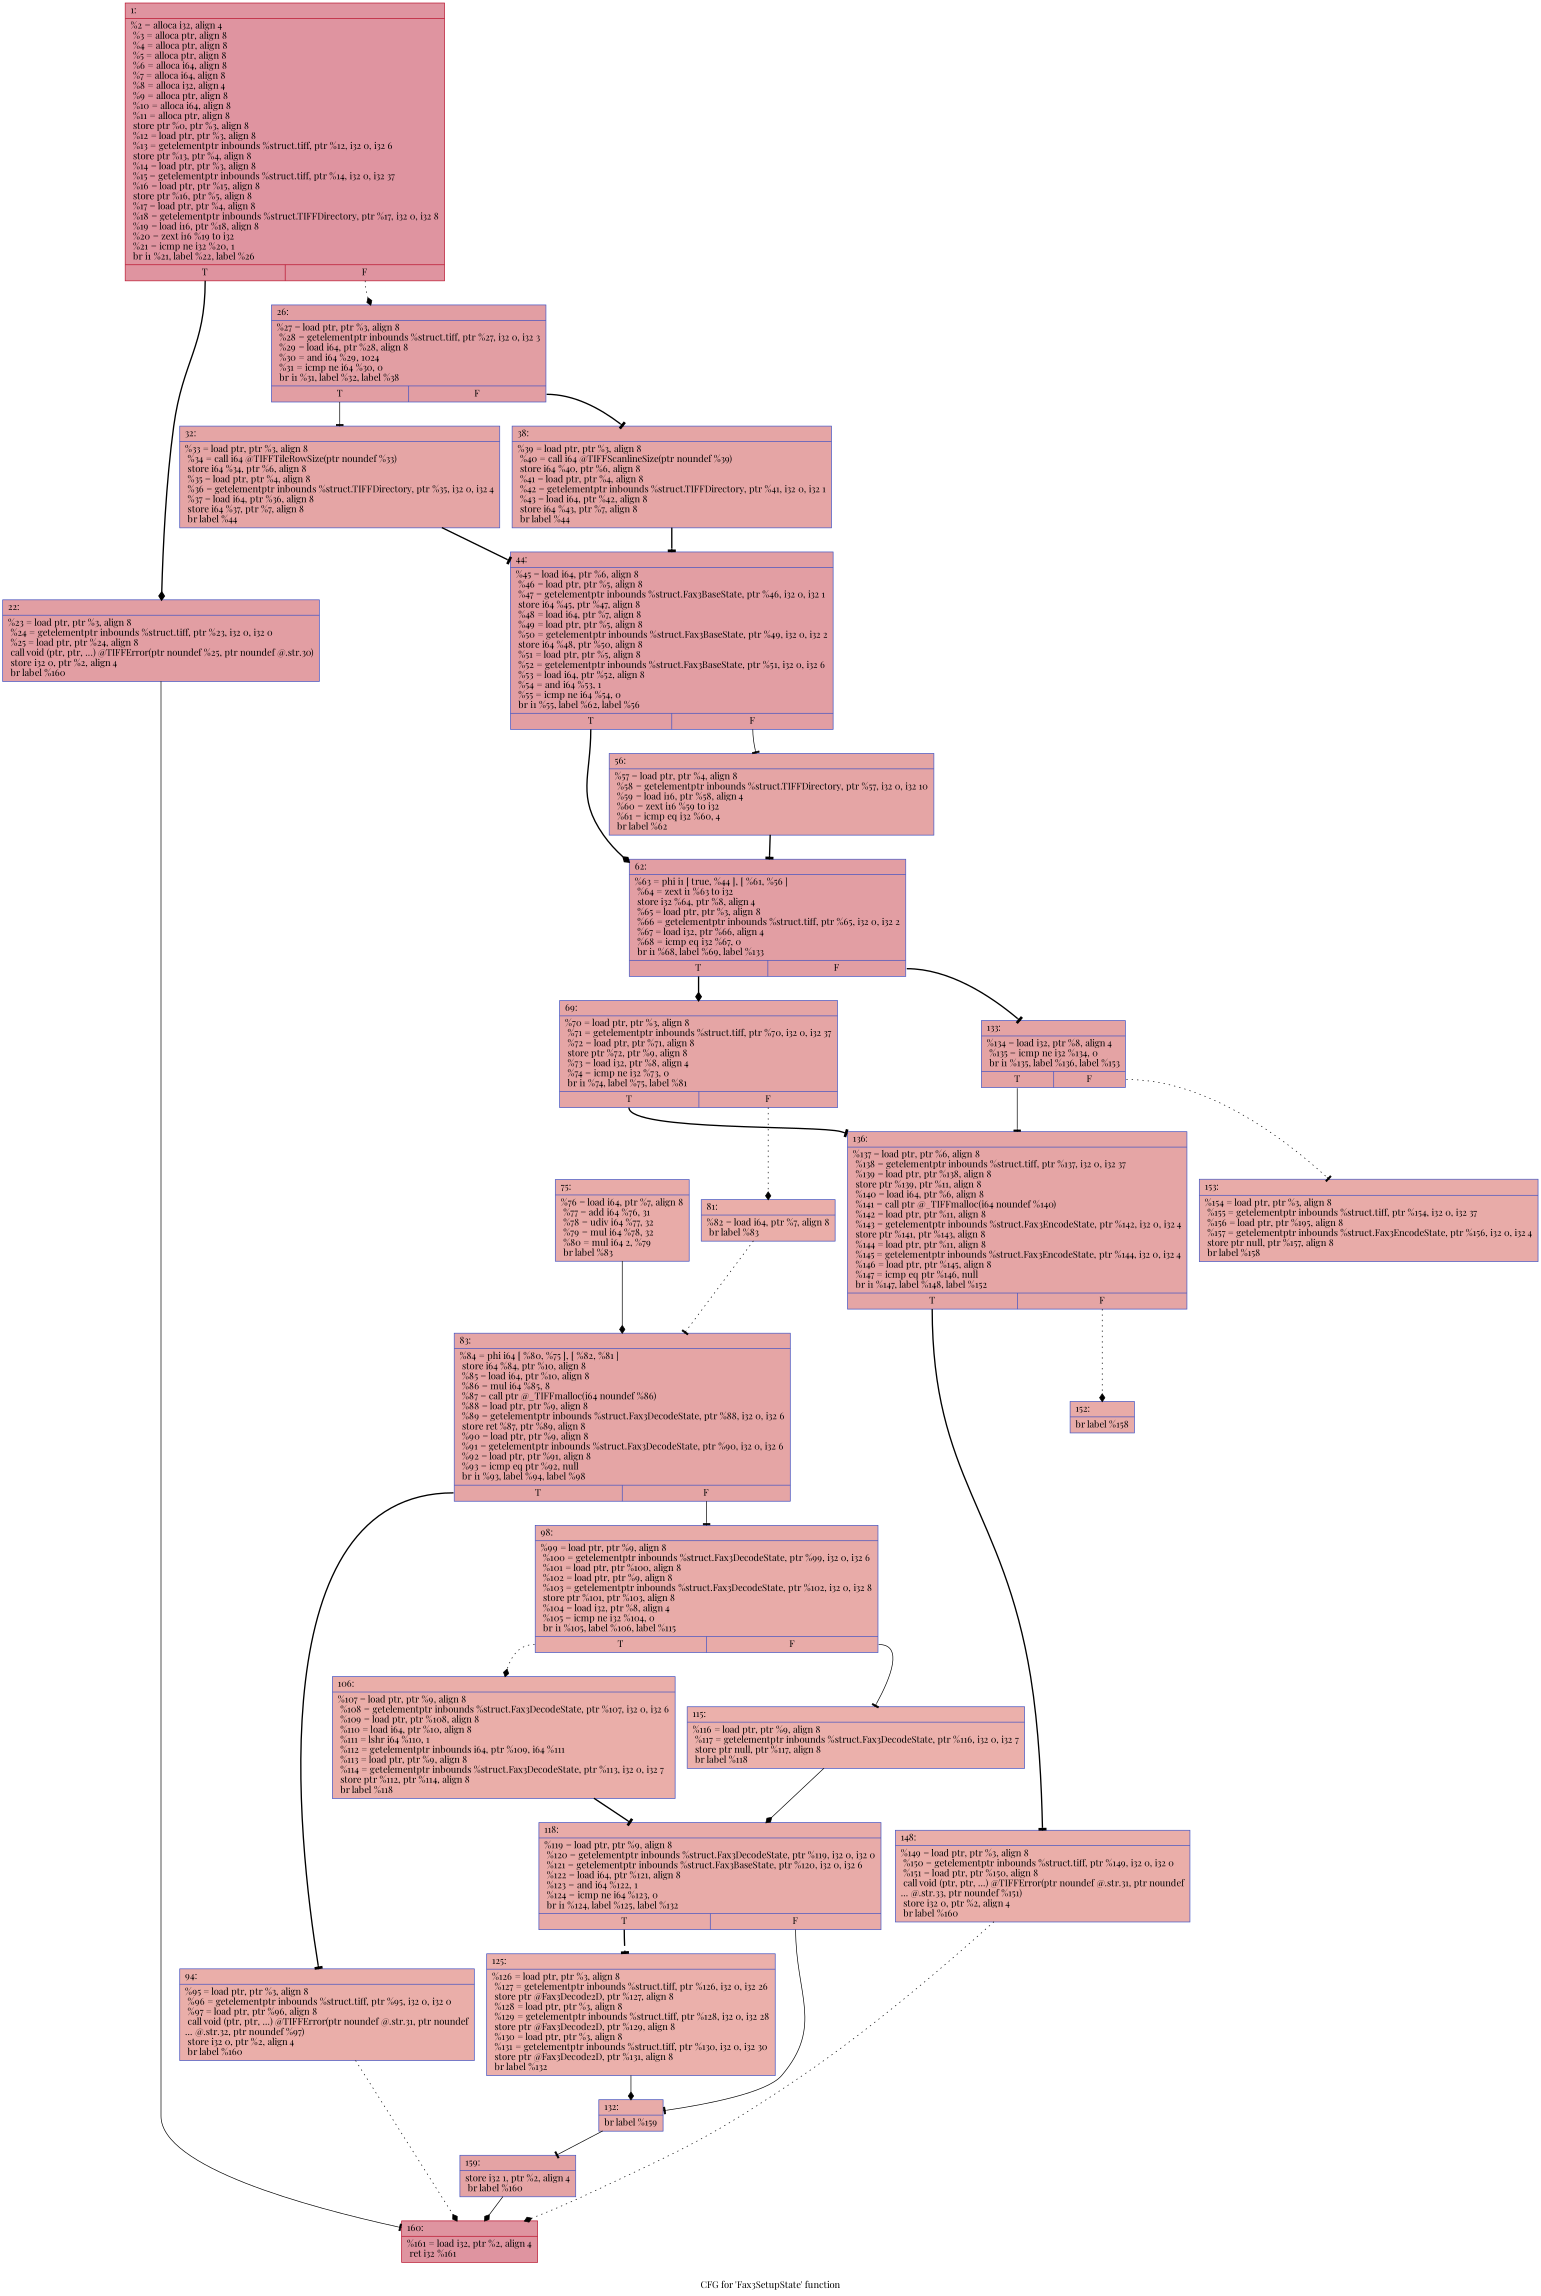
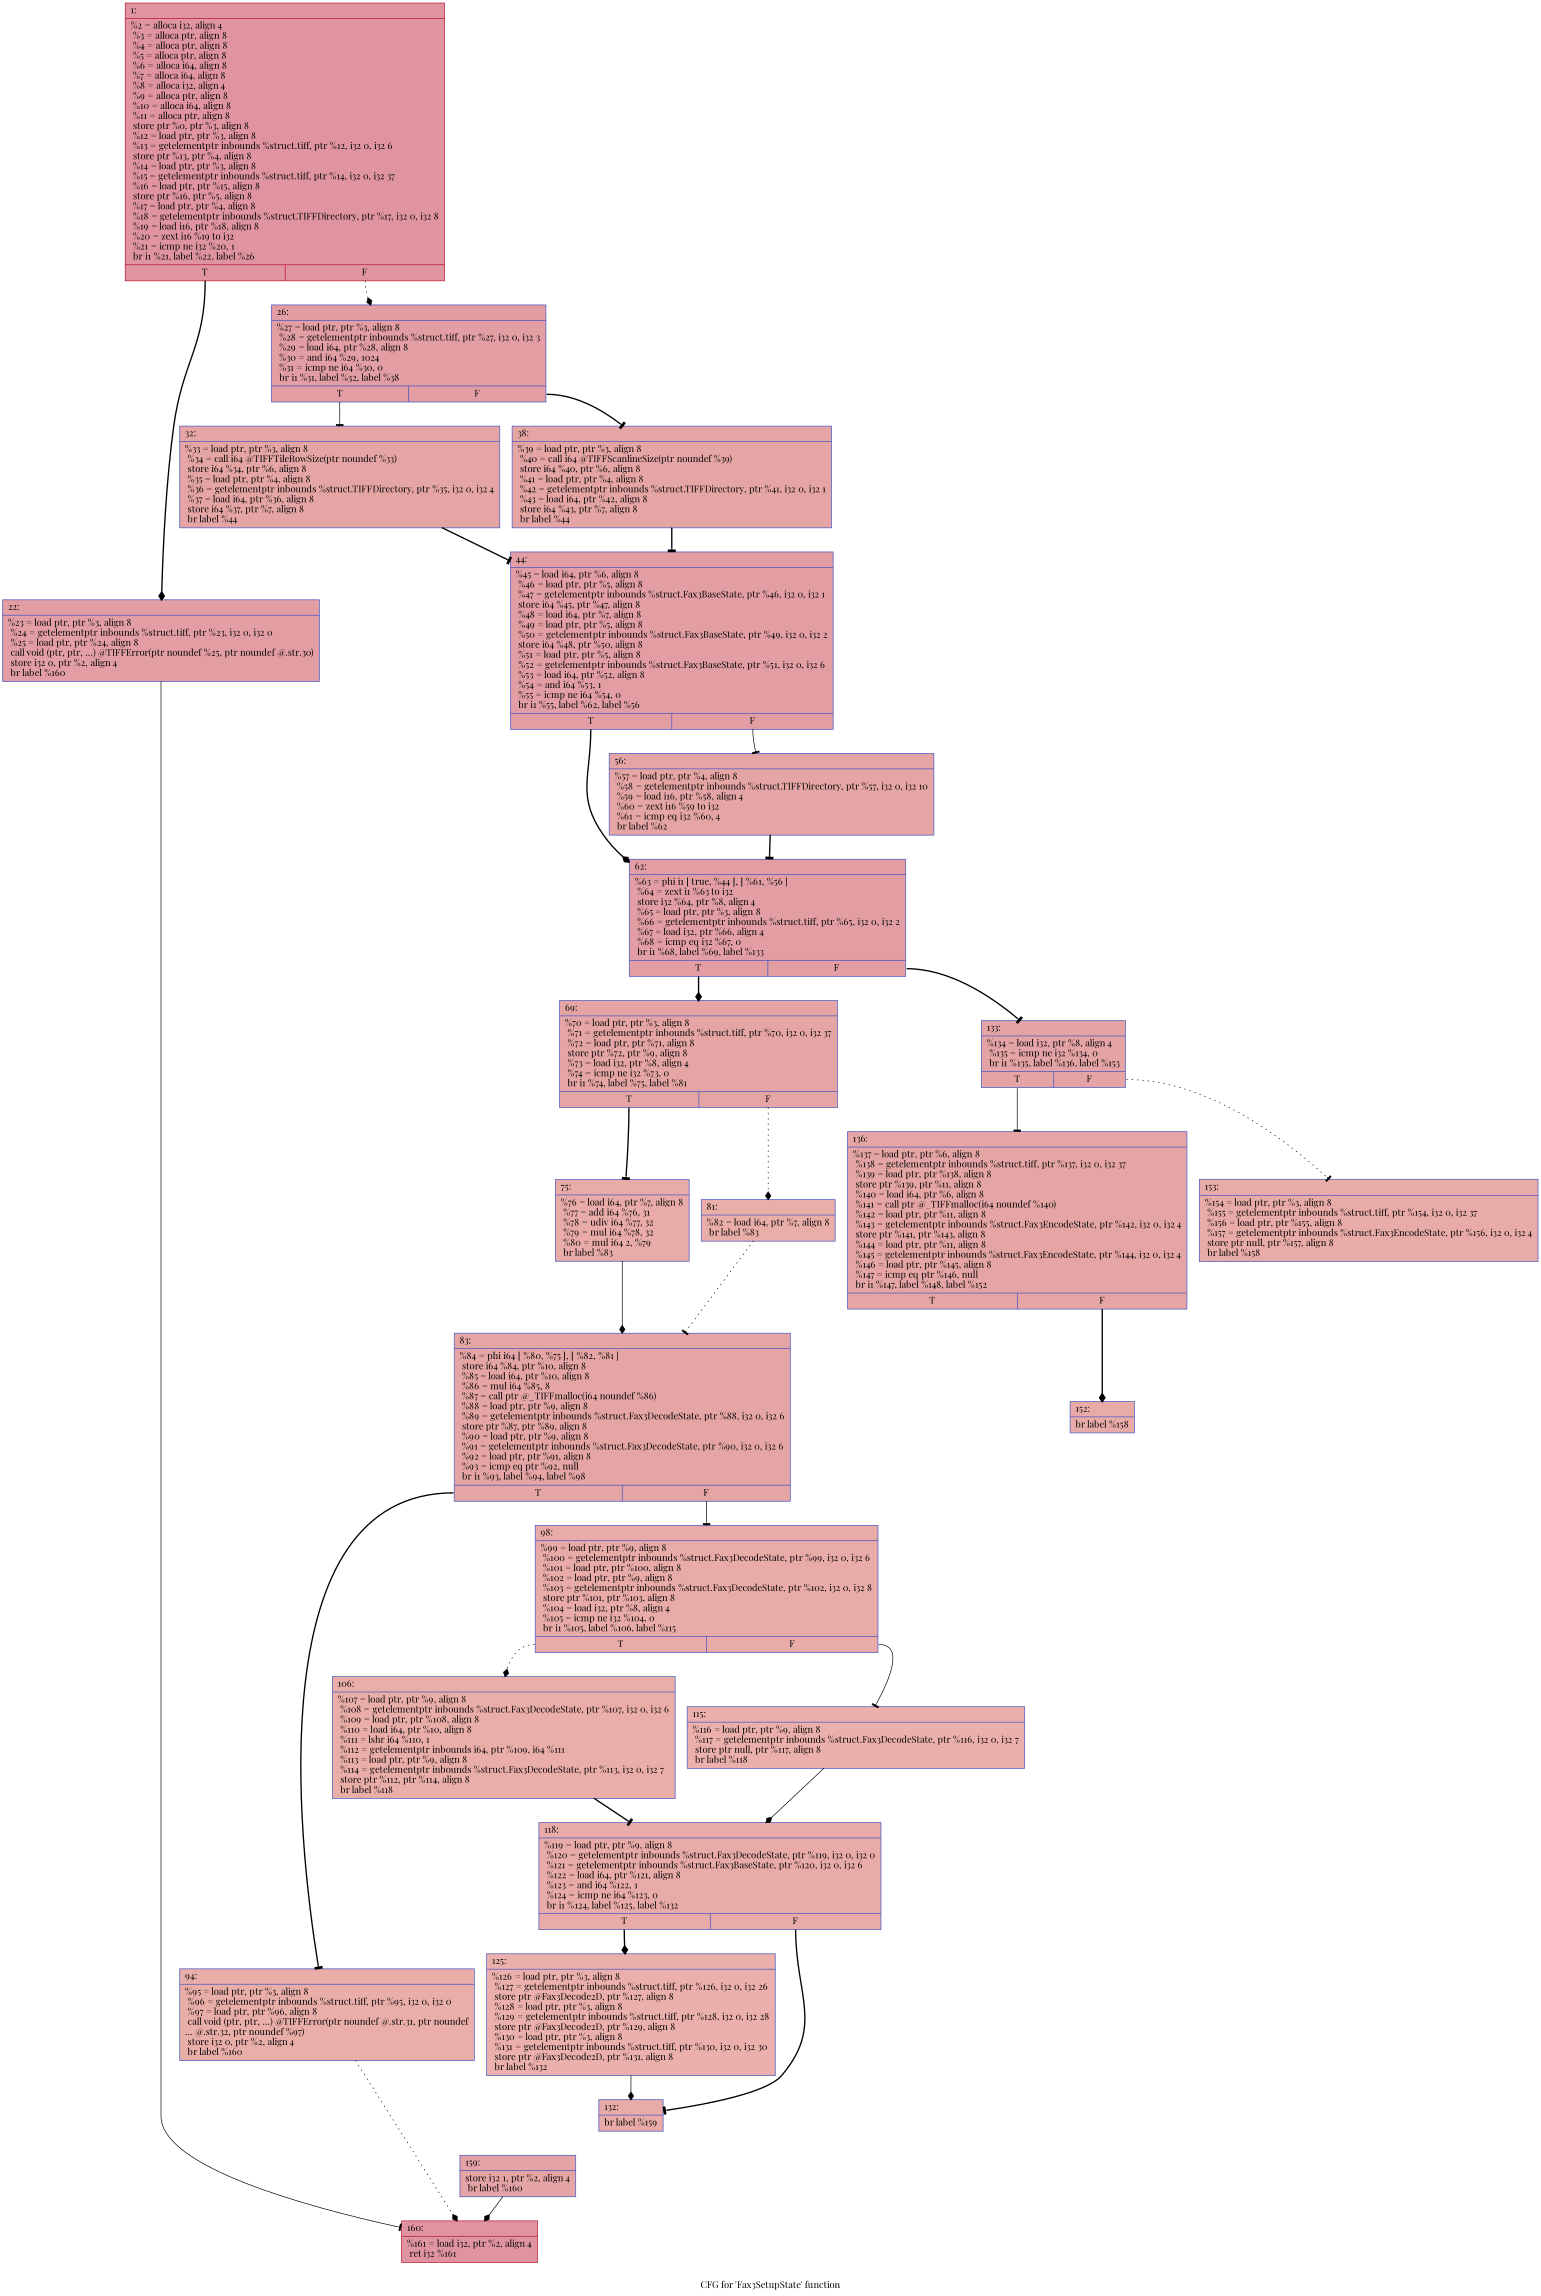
(735, 1126) -> (628, 1142)
(1274, 1223) -> (1274, 1223)
(1102, 1351) -> (1102, 1351)
(523, 1427) -> (524, 1427)
(1043, 1876) -> none
(624, 1938) -> (624, 1938)
(791, 2063) -> (791, 2063)
(581, 2142) -> none
